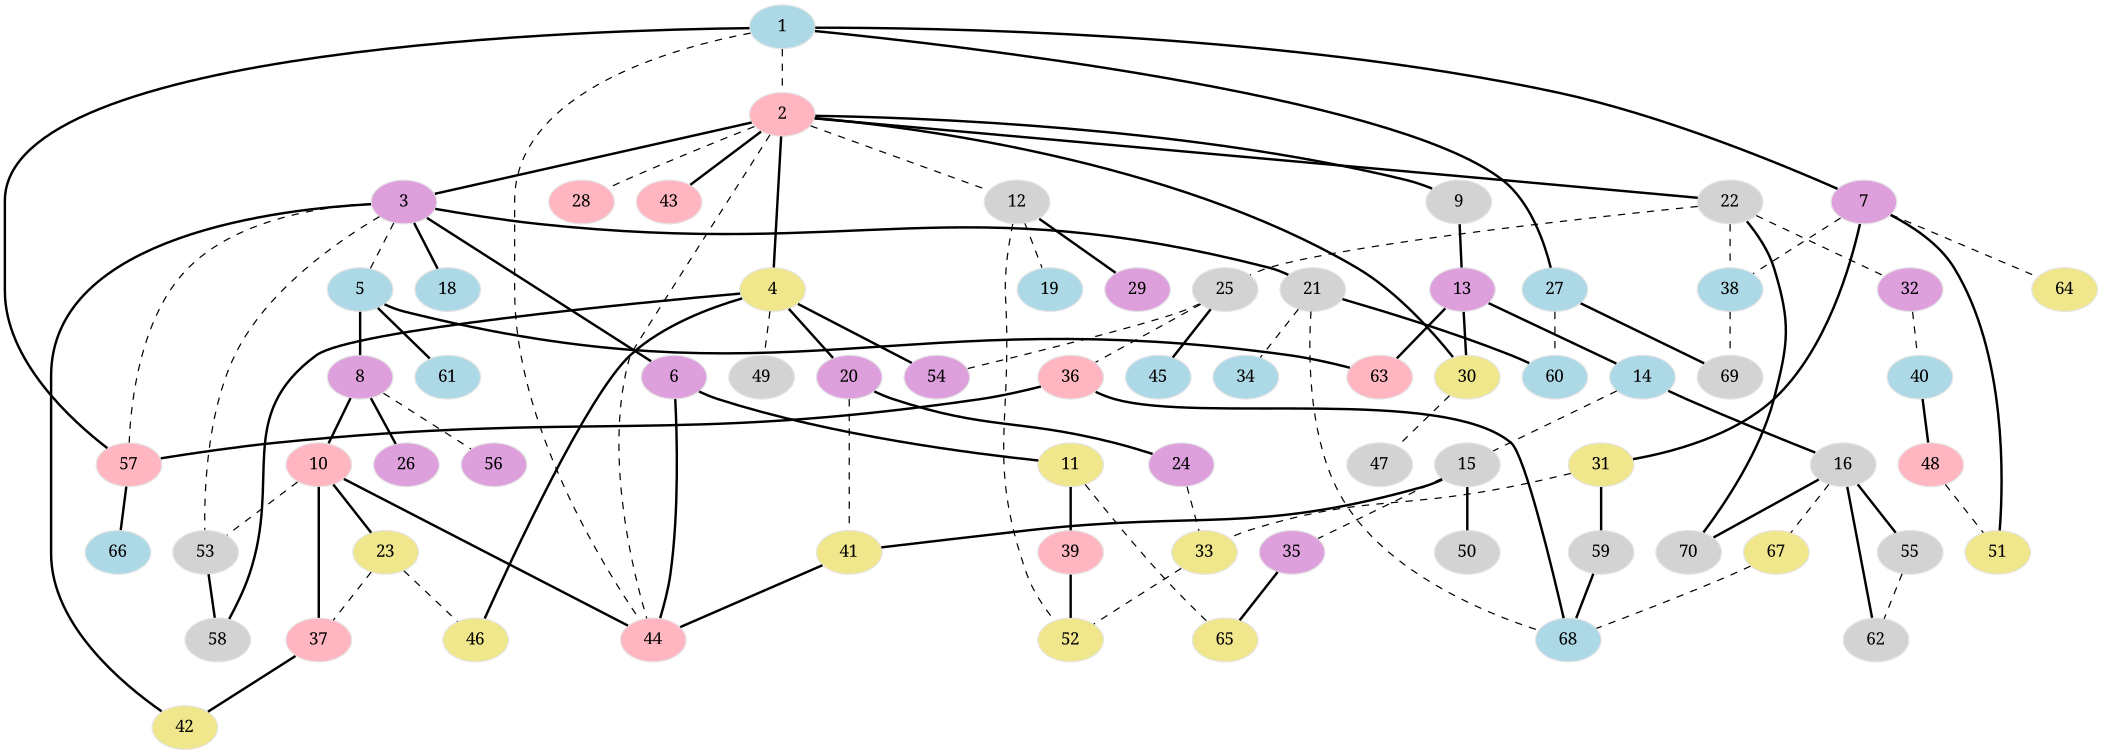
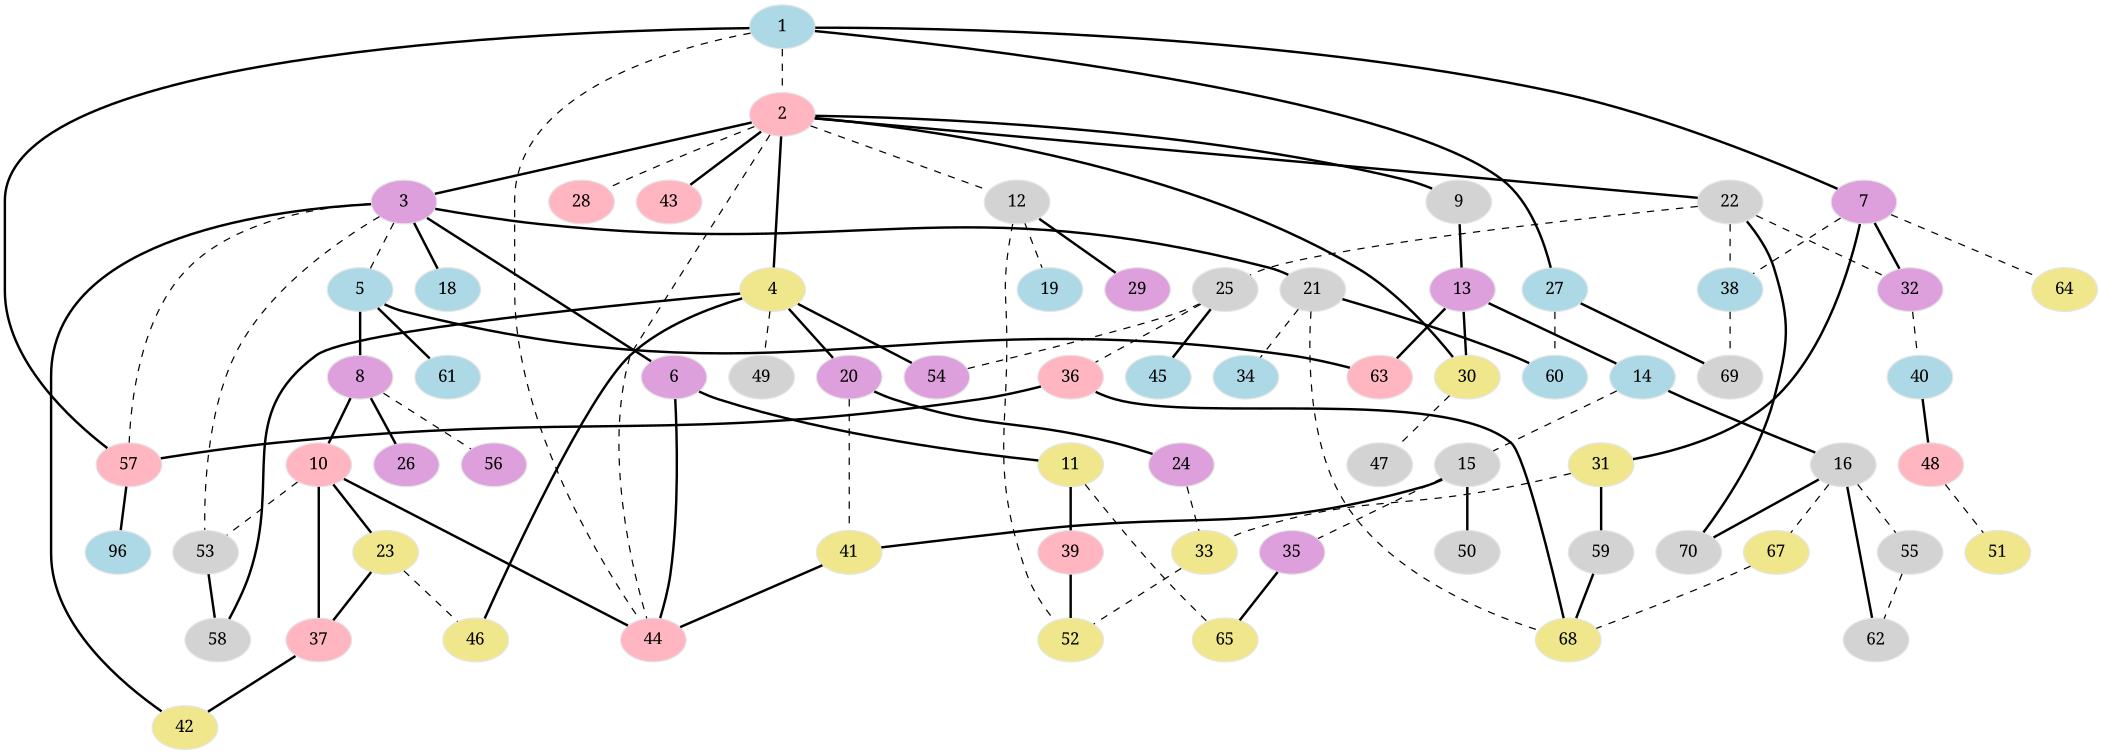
(1988, 355) -> (1887, 246)
(1877, 509) -> (1877, 509)
(118, 552) -> (118, 552)
(352, 596) -> (352, 596)
(1568, 640) -> (1568, 640)
